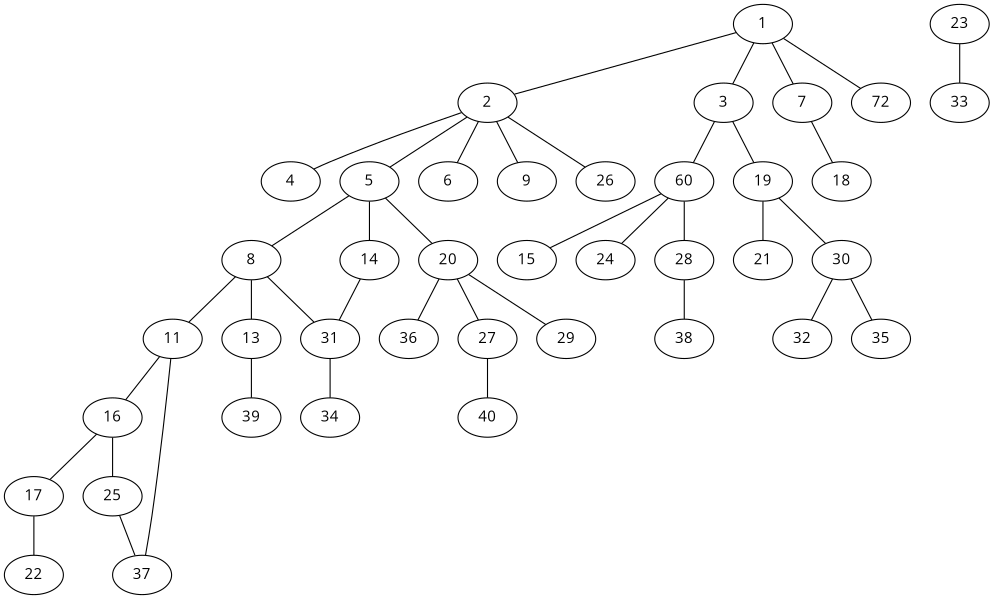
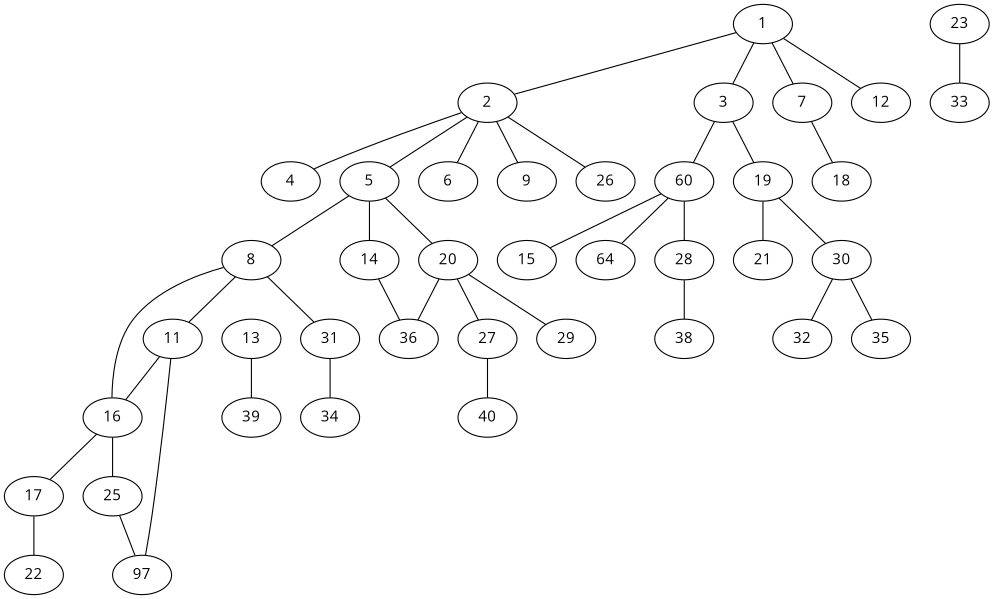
(881, 103) -> (881, 103)
(606, 260) -> (606, 260)
(251, 300) -> (141, 311)
(350, 300) -> (389, 300)
(142, 575) -> (142, 575)
